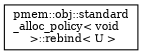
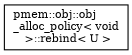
(71, 27) -> (66, 27)
